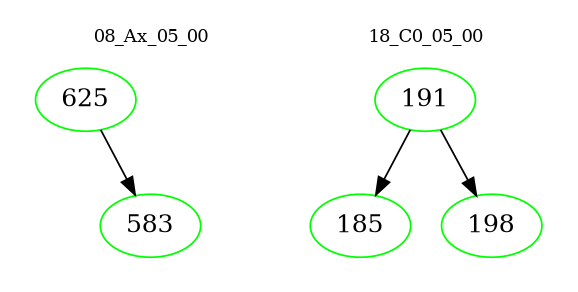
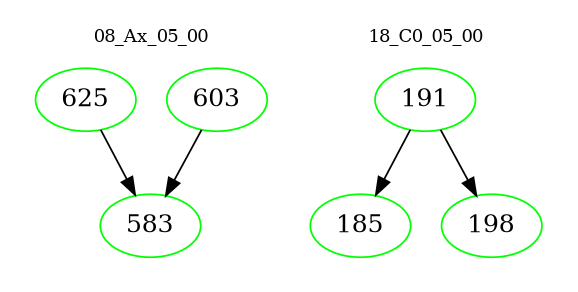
none -> (217, 100)
